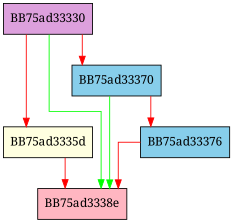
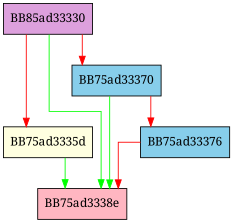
(48, 19) -> (48, 19)
(65, 169) -> (65, 169)
